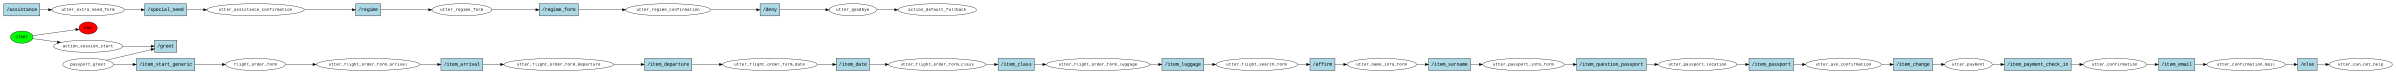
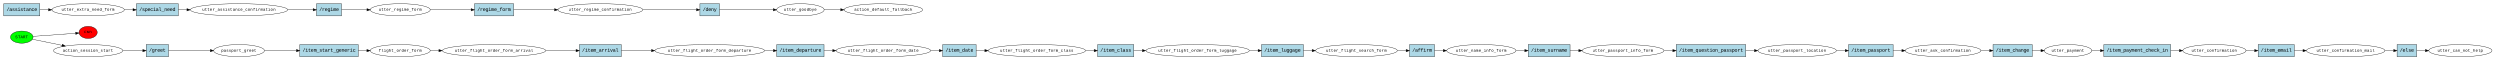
(129, 55) -> (189, 51)
